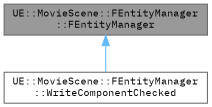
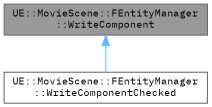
(106, 20) -> (106, 20)
